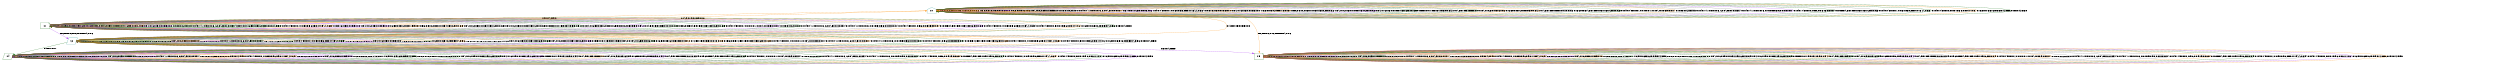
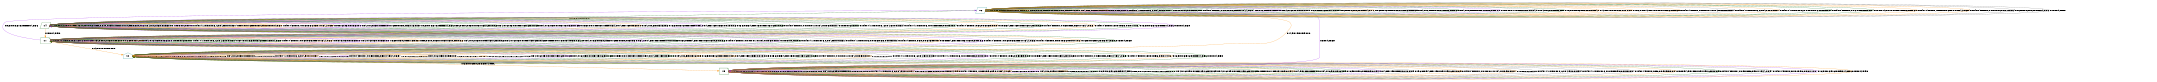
(577, 17) -> (45, 32)
(50, 49) -> (580, 18)
